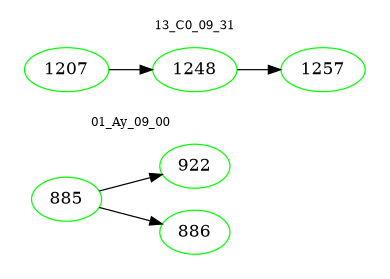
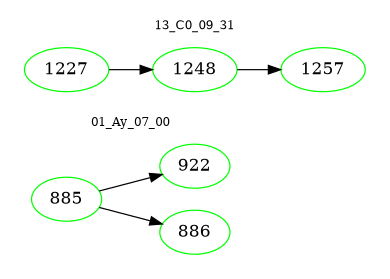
(67, 70) -> (67, 70)
(131, 123) -> (131, 123)
